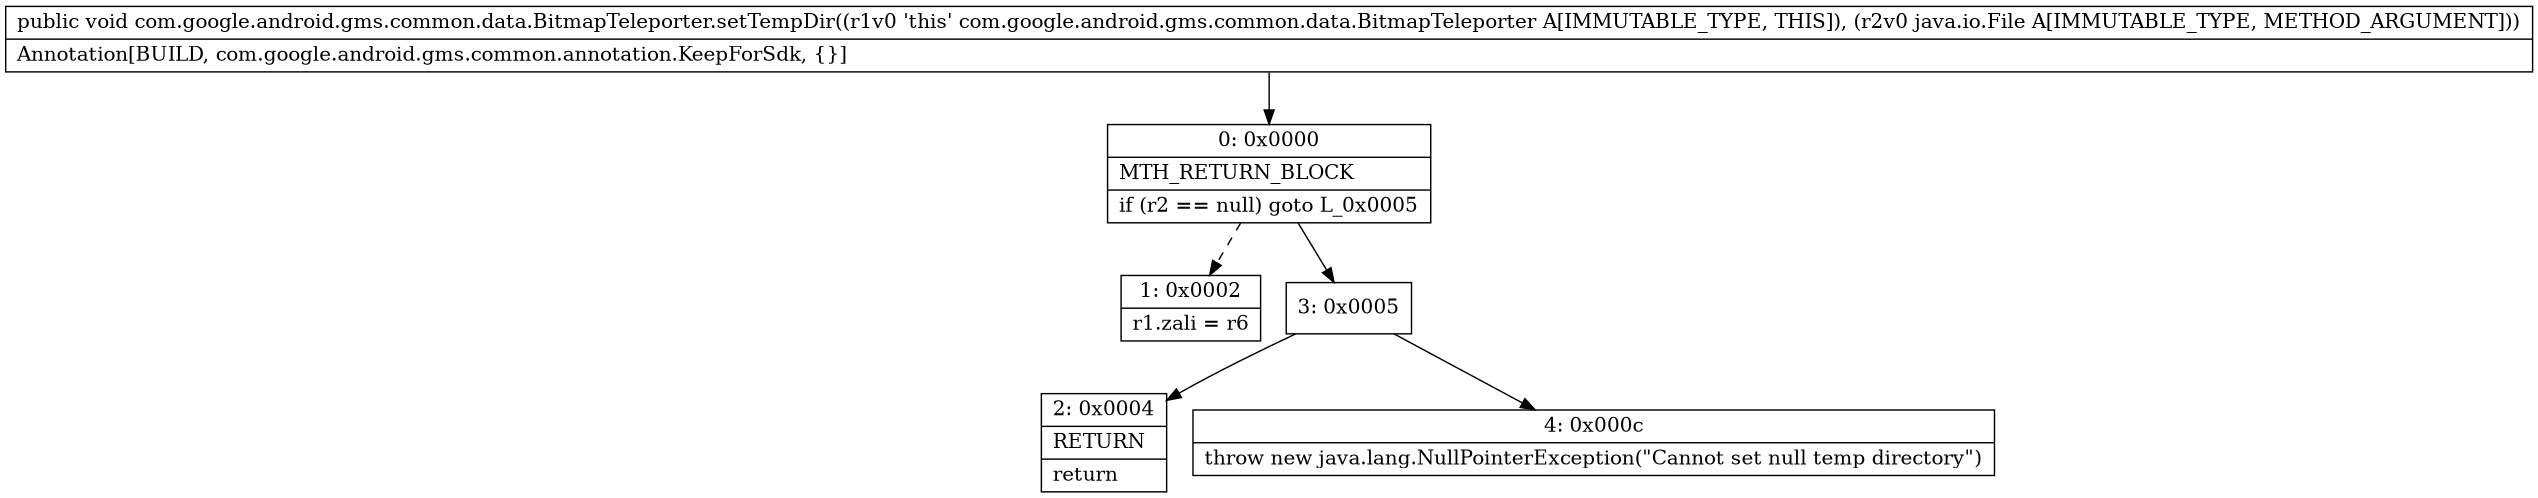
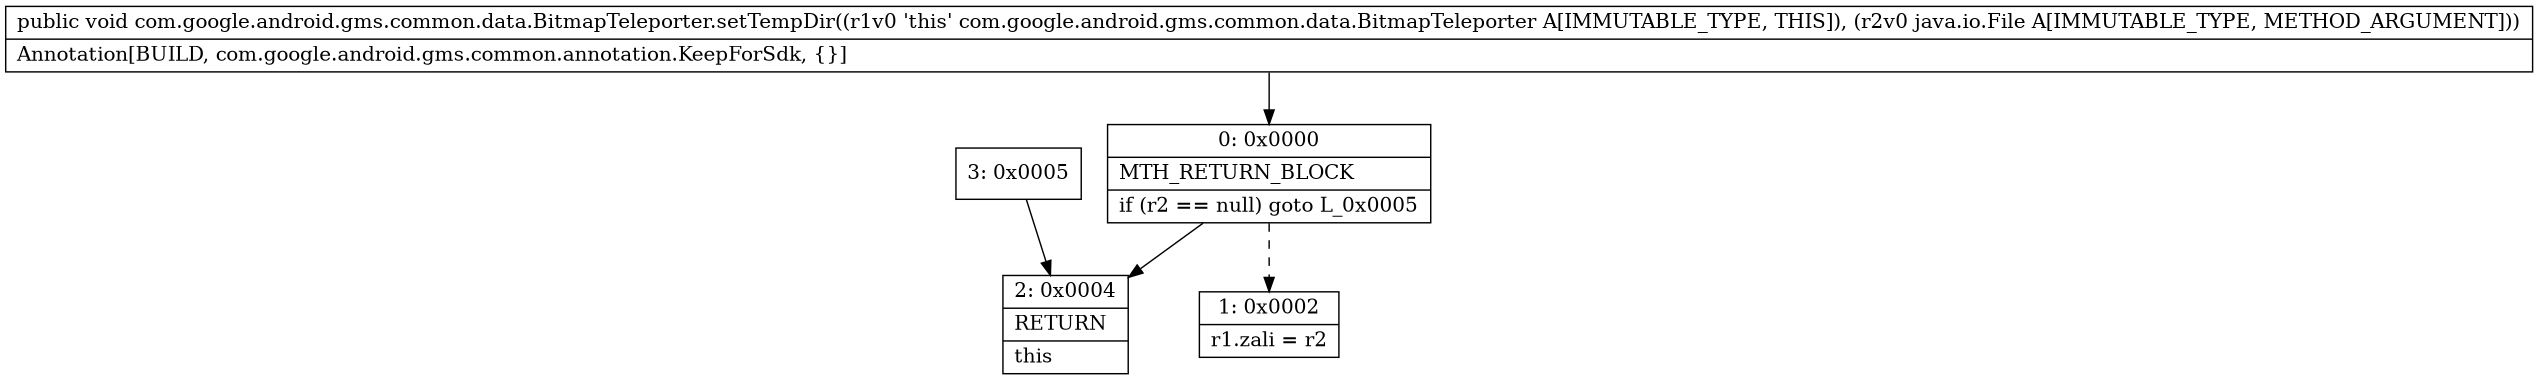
(1312, 246) -> (1172, 246)
(1191, 324) -> (1269, 340)
(1594, 443) -> none
(1086, 475) -> (1034, 357)
